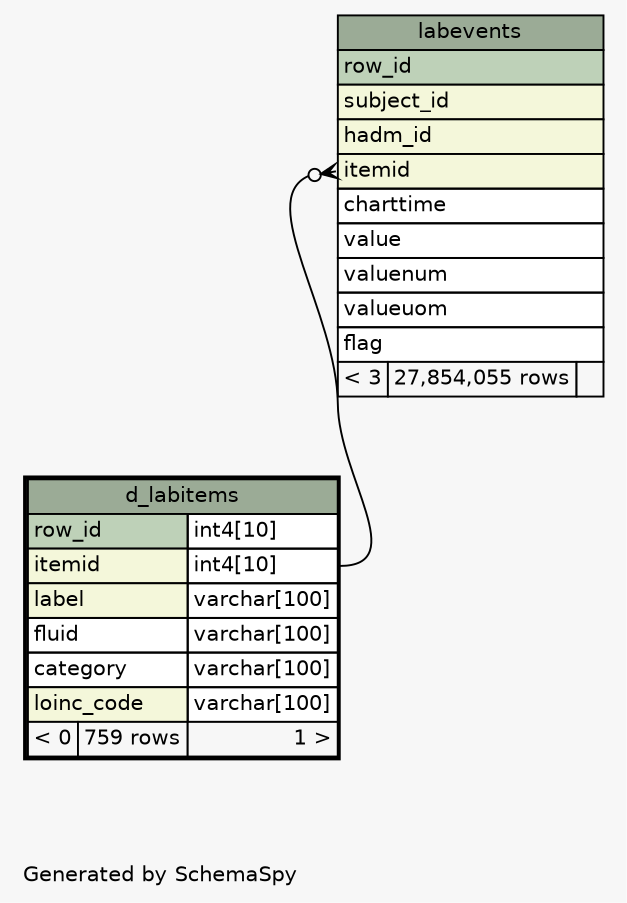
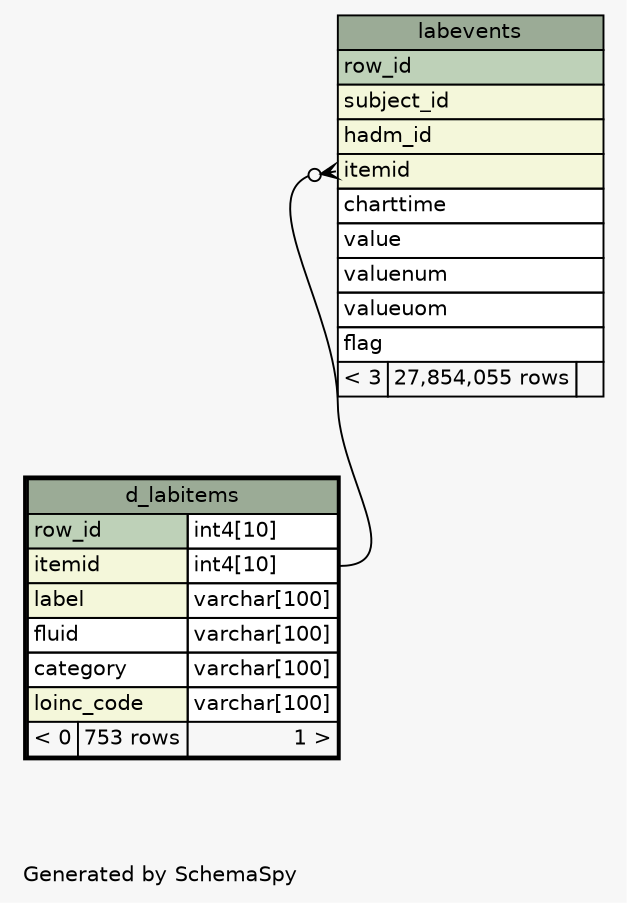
(133, 738) -> (133, 738)
